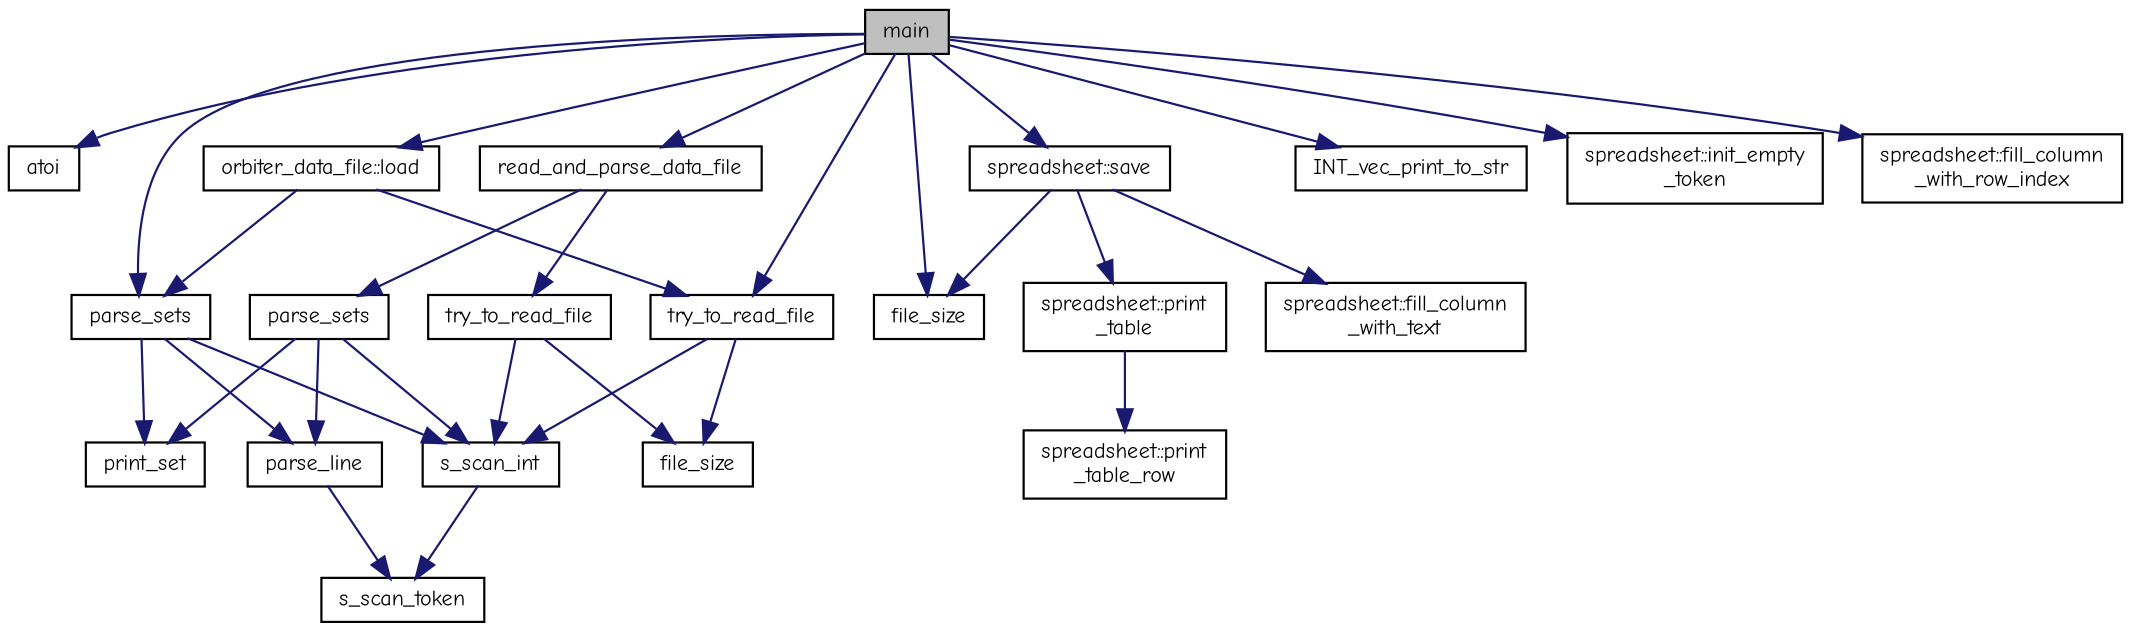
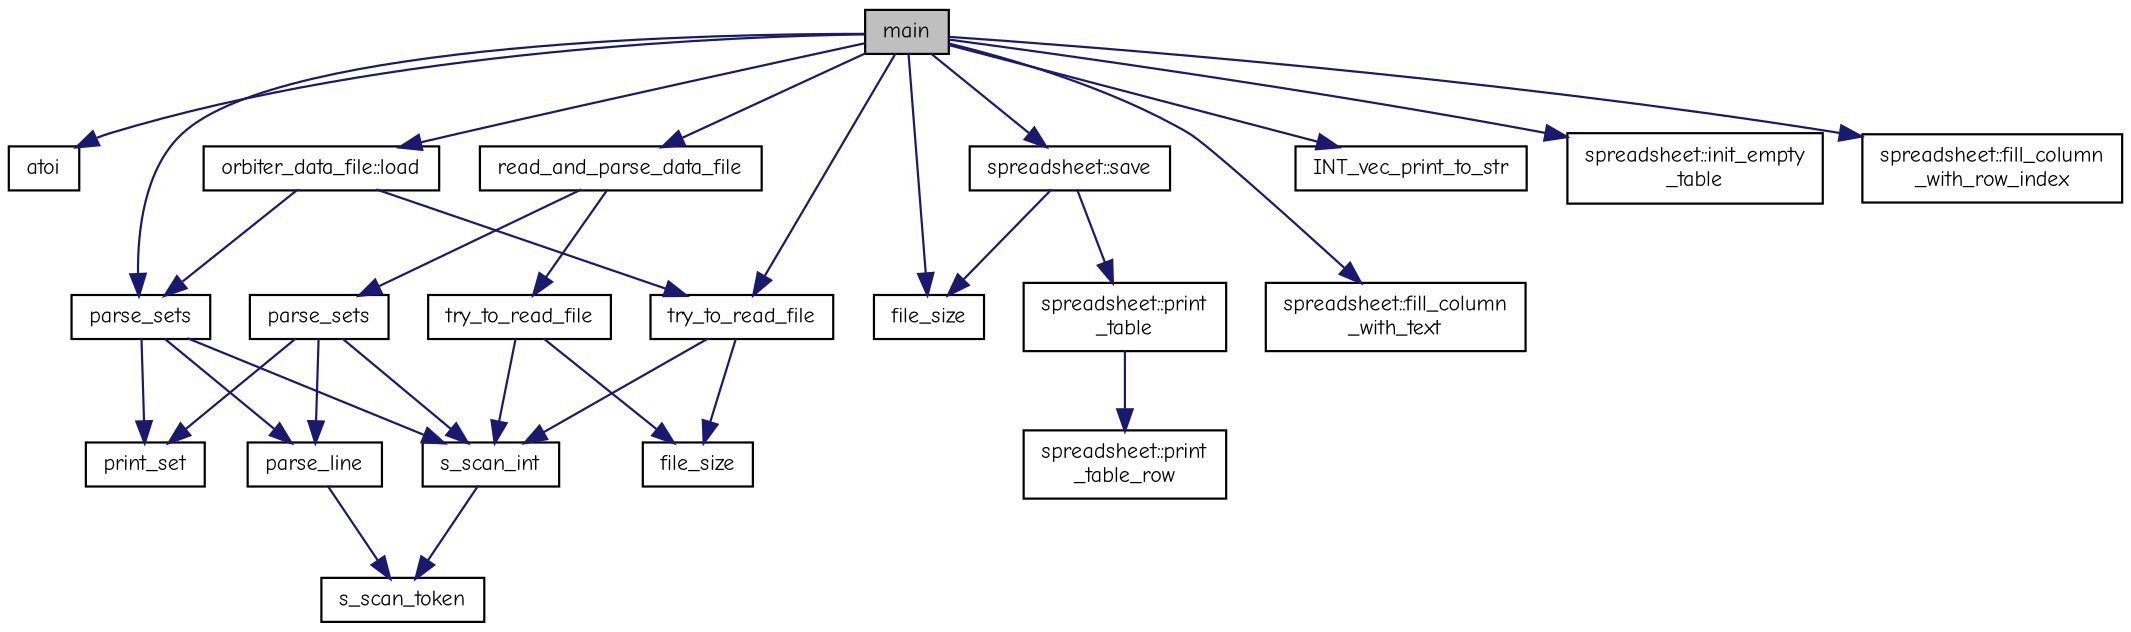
(1695, 168) -> (1695, 168)
(1209, 232) -> (1166, 121)
